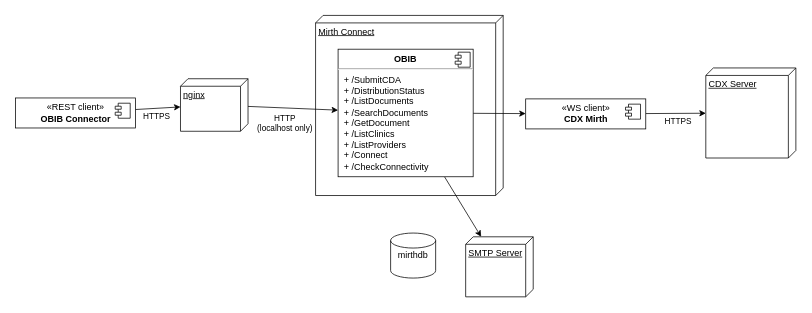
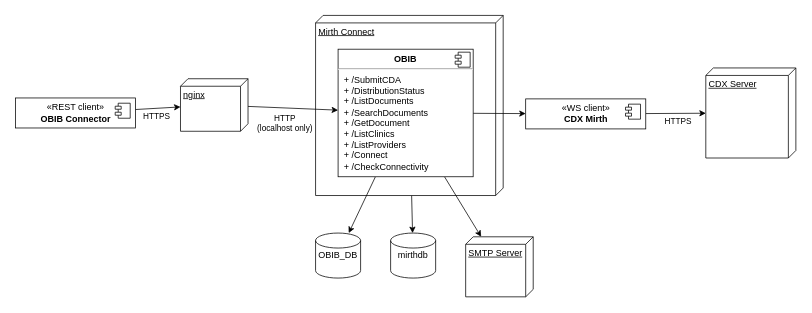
none -> (363, 202)
none -> (412, 221)
none -> (338, 255)
